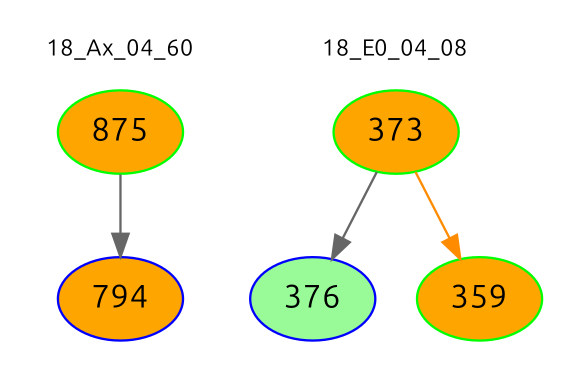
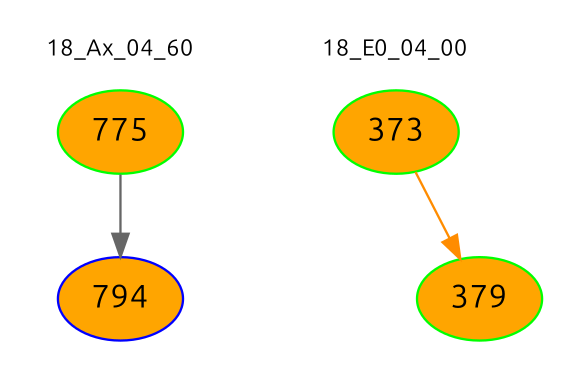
(396, 50) -> (396, 50)
(120, 132) -> (120, 132)
(313, 299) -> none
(480, 299) -> (480, 299)
